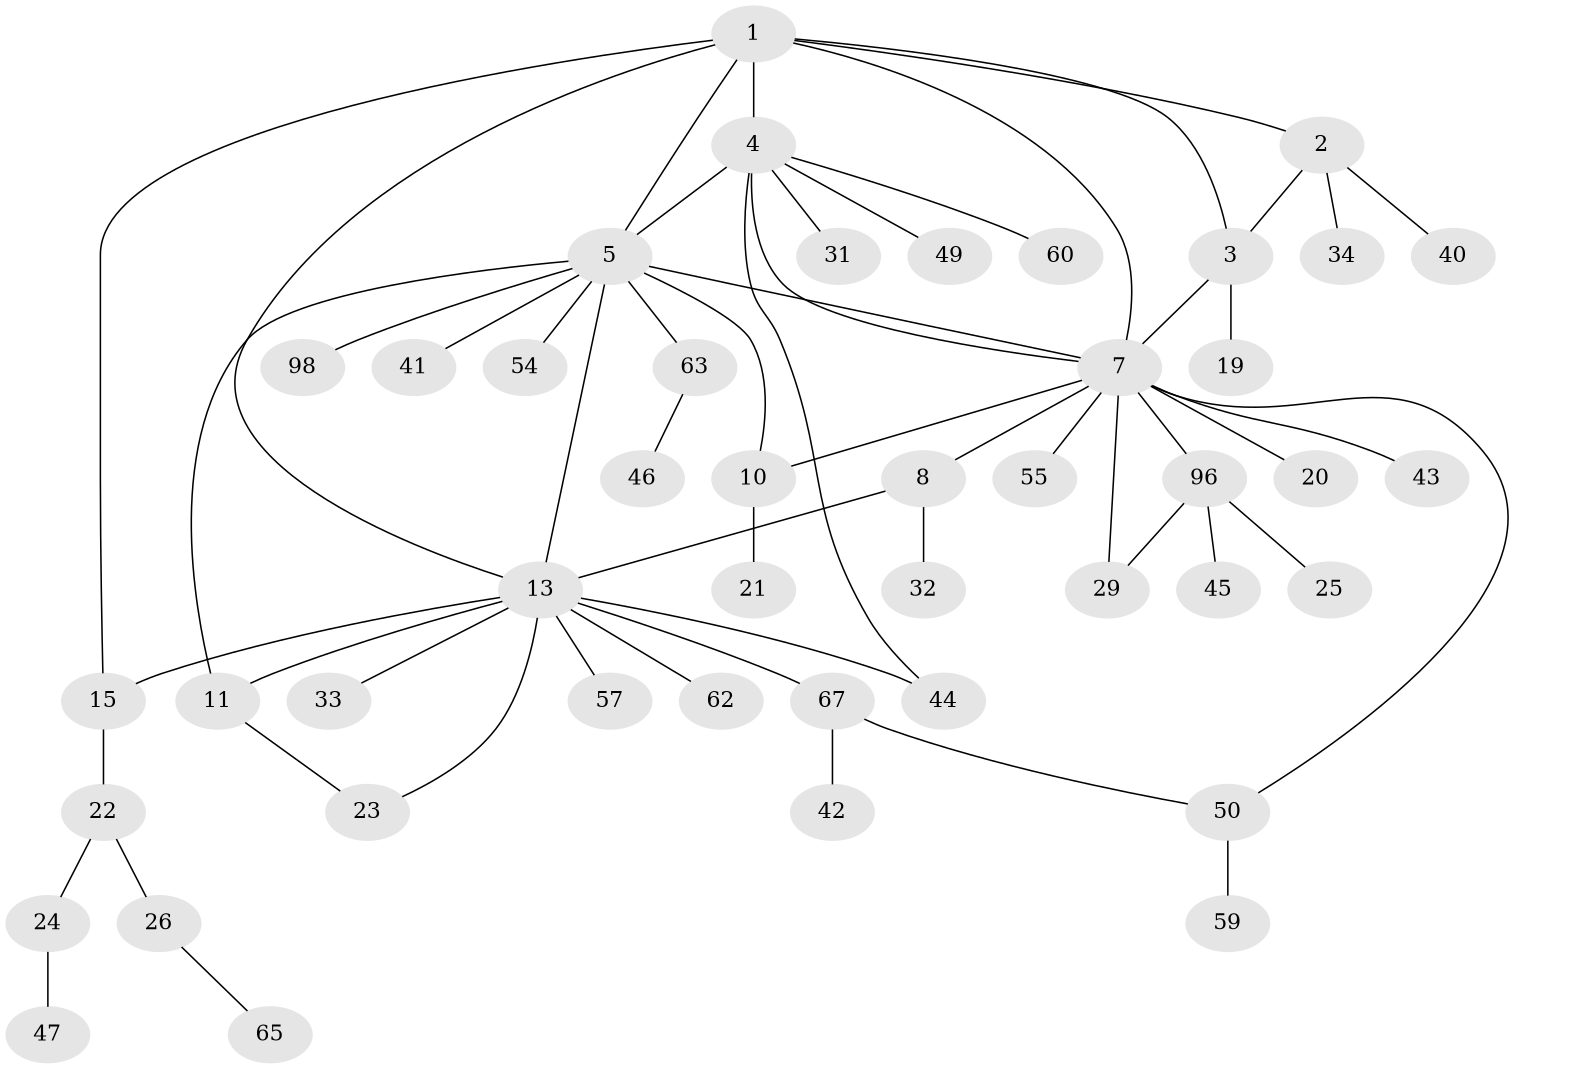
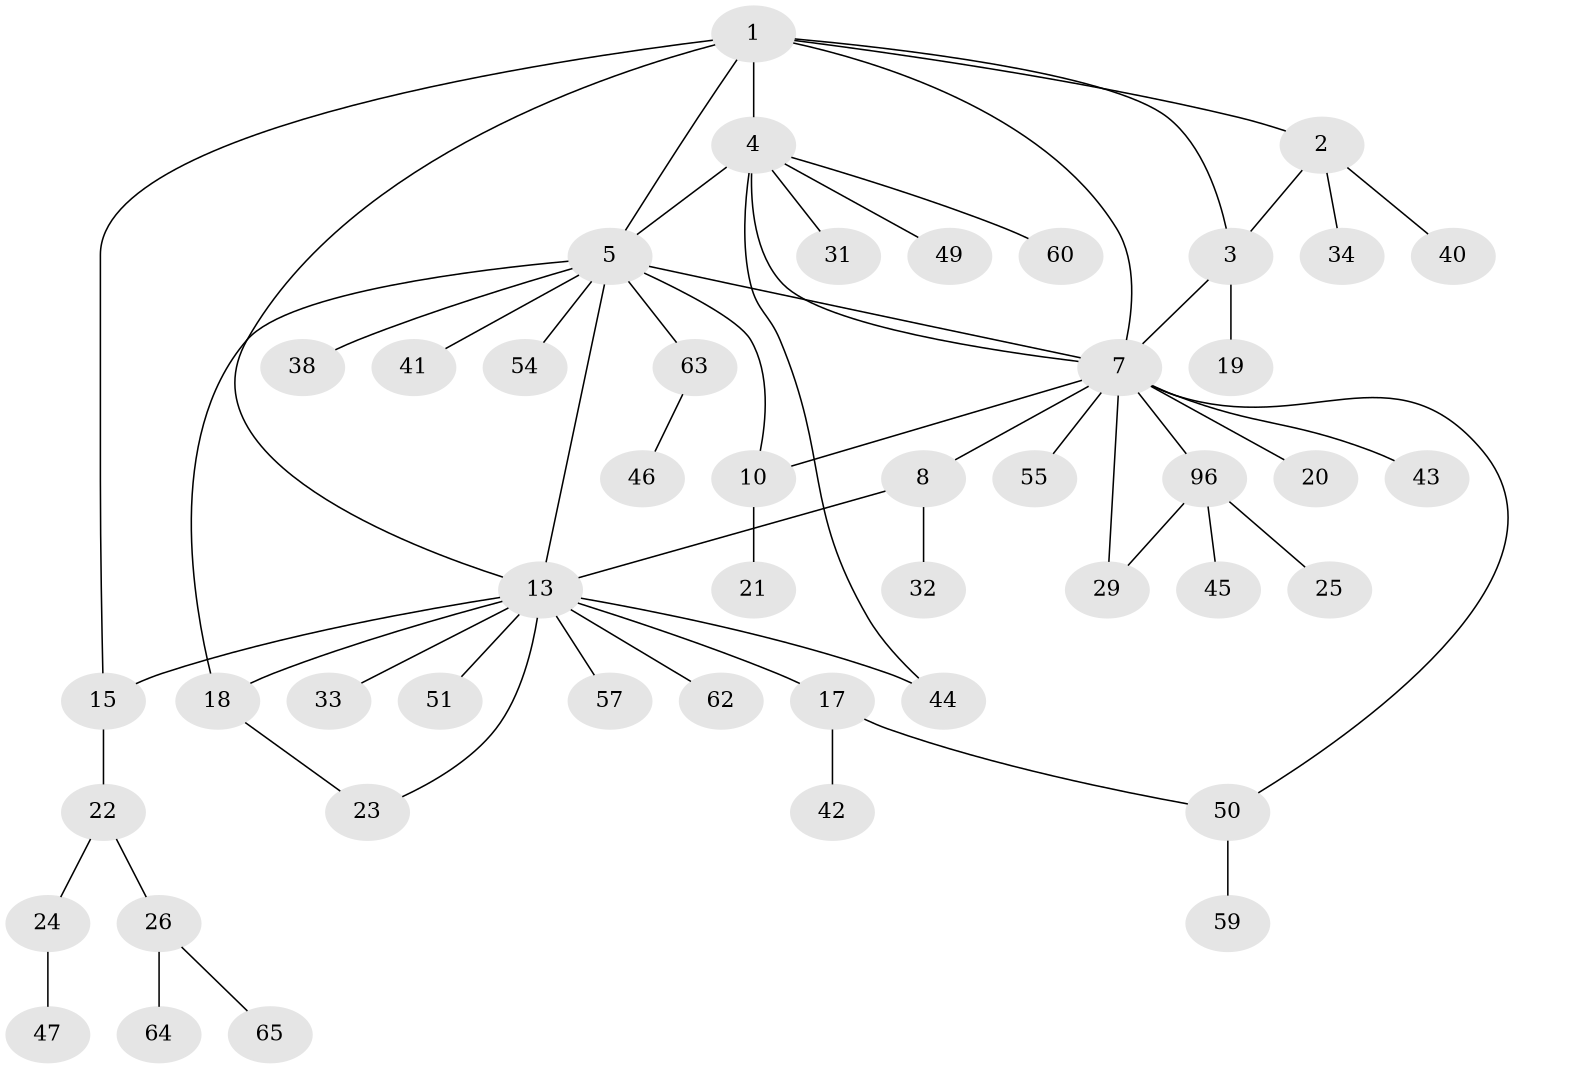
(303, 368) -> (303, 368)
(218, 701) -> (218, 701)
none -> (440, 701)
(832, 701) -> (832, 701)
none -> (159, 1035)
